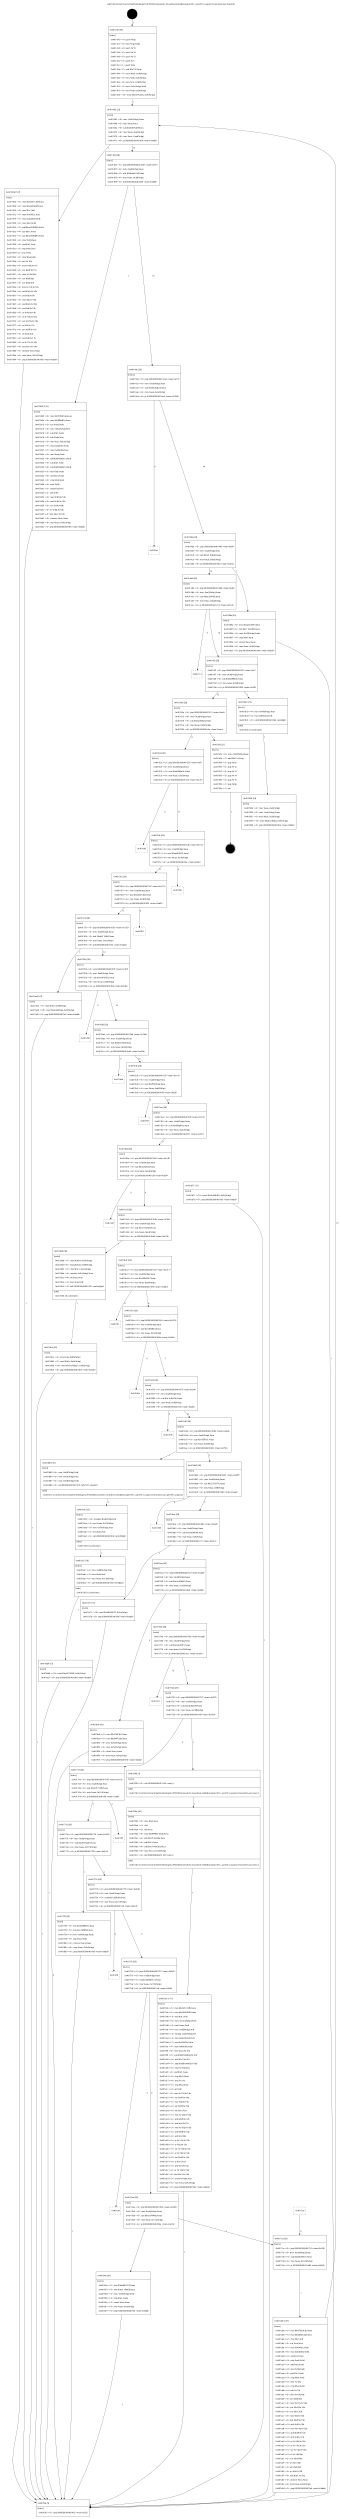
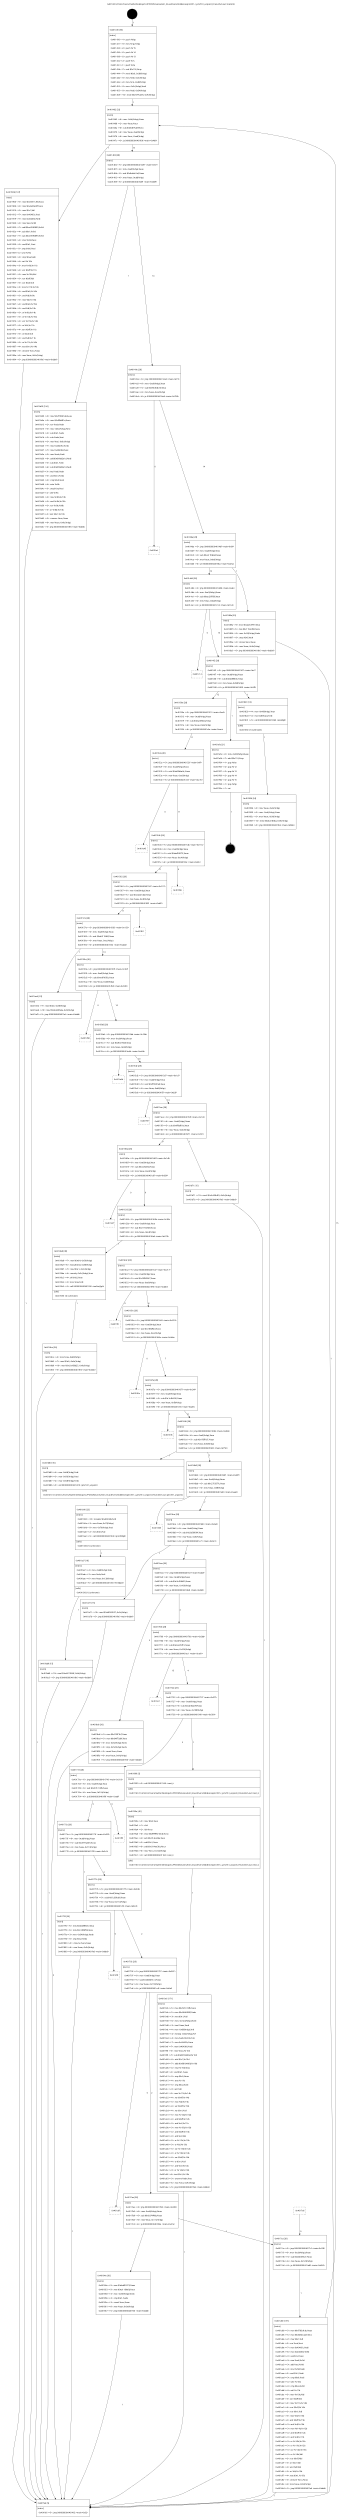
(212, 736) -> (231, 715)
none -> (196, 1159)
